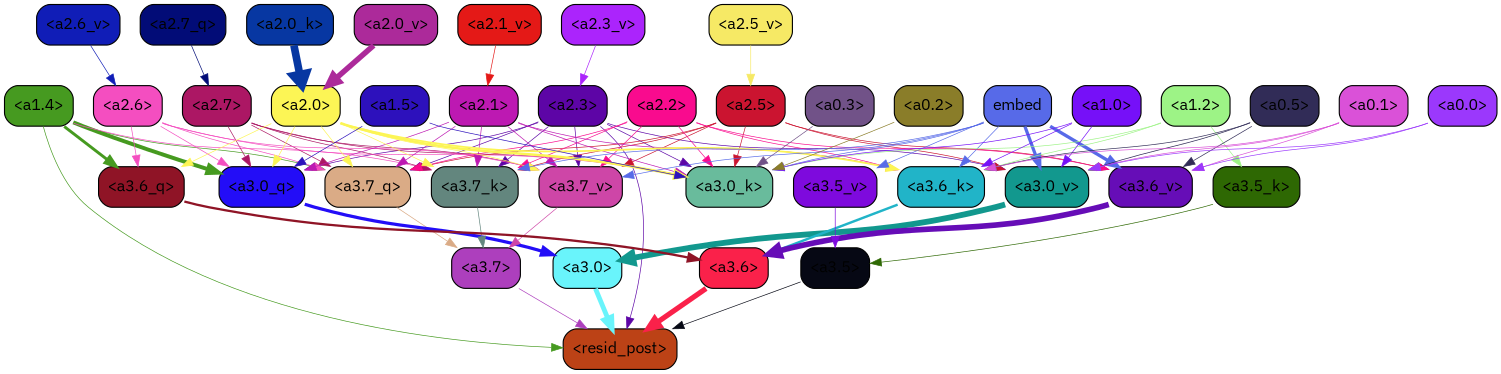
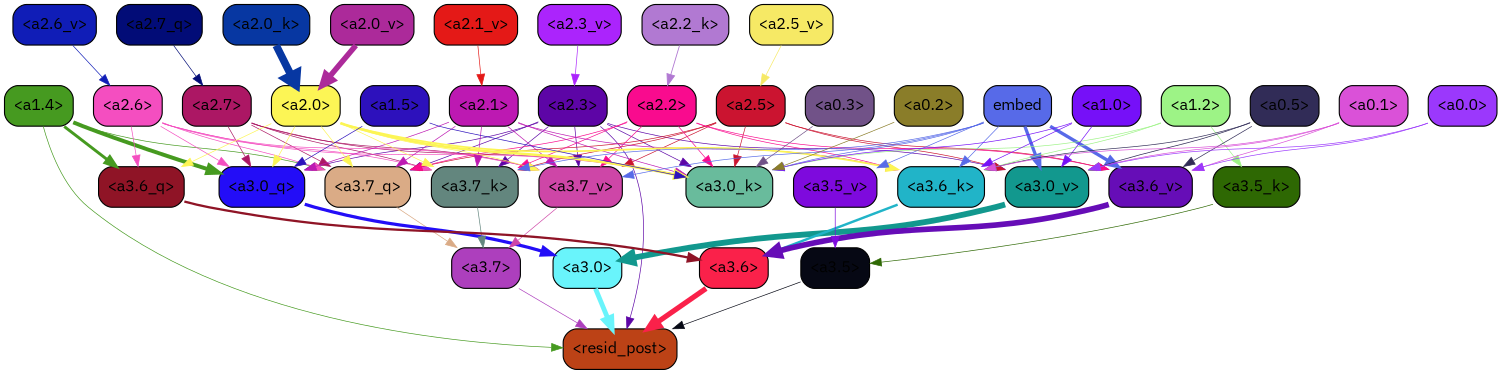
none -> (685, 25)
(246, 149) -> (291, 148)
